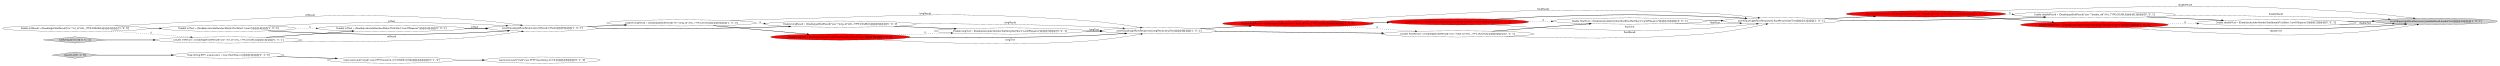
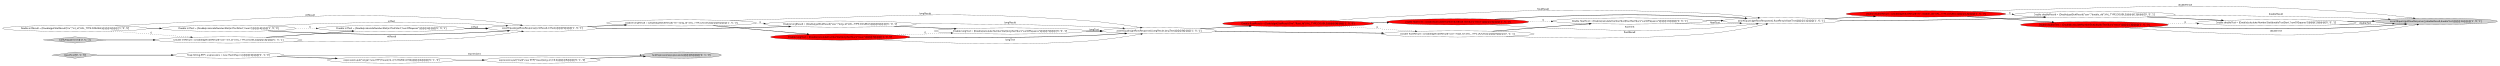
none -> (682, 55)
